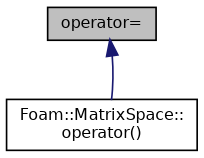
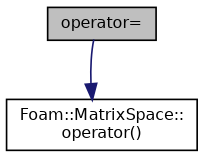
(113, 78) -> (91, 61)
